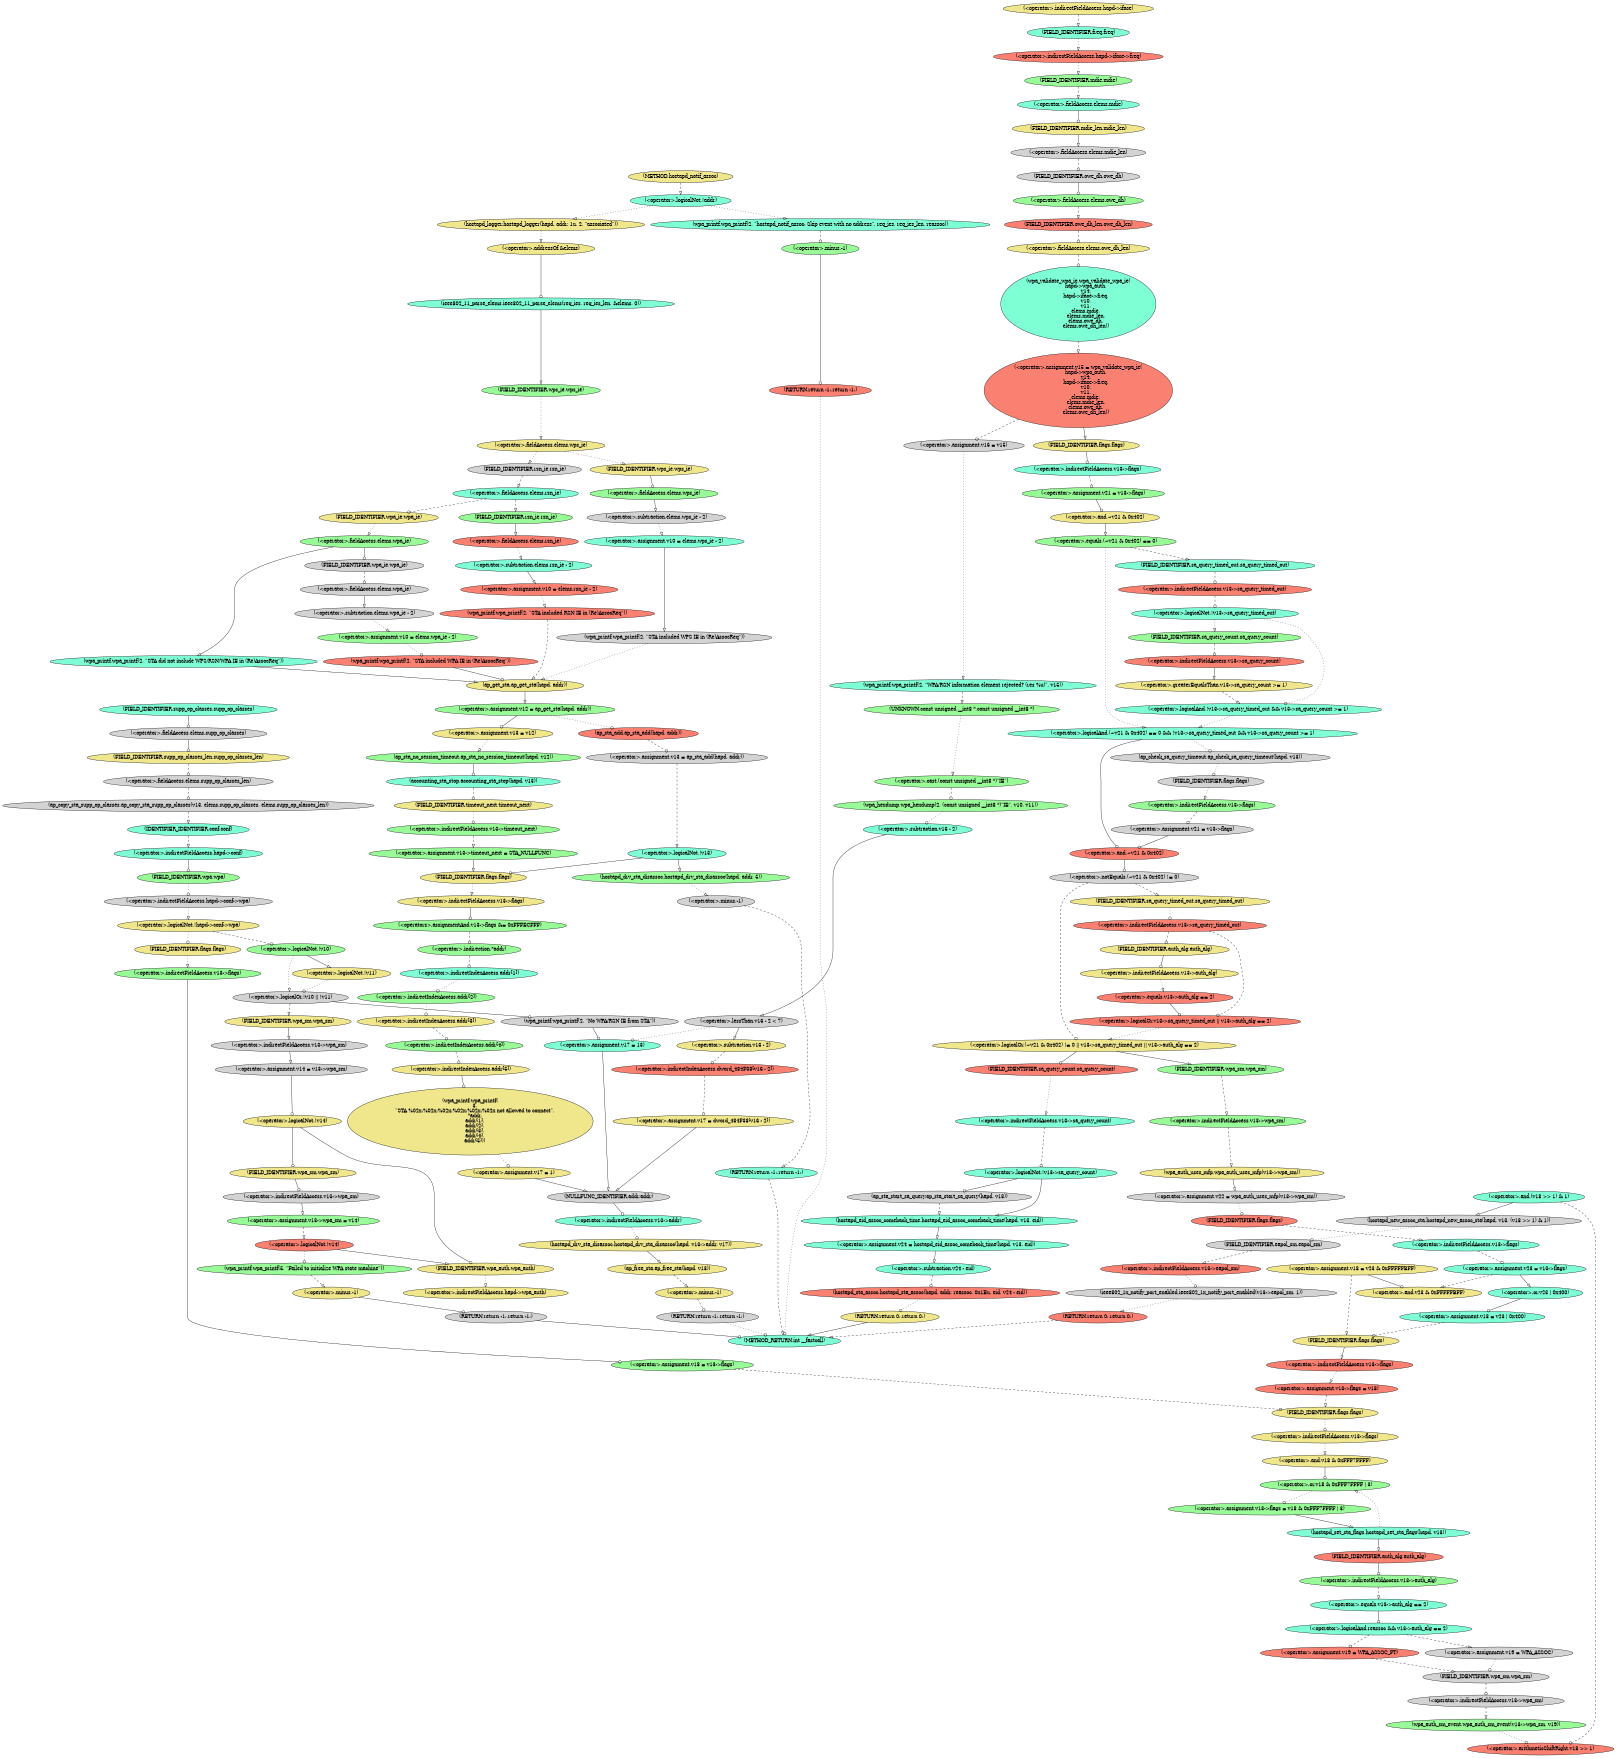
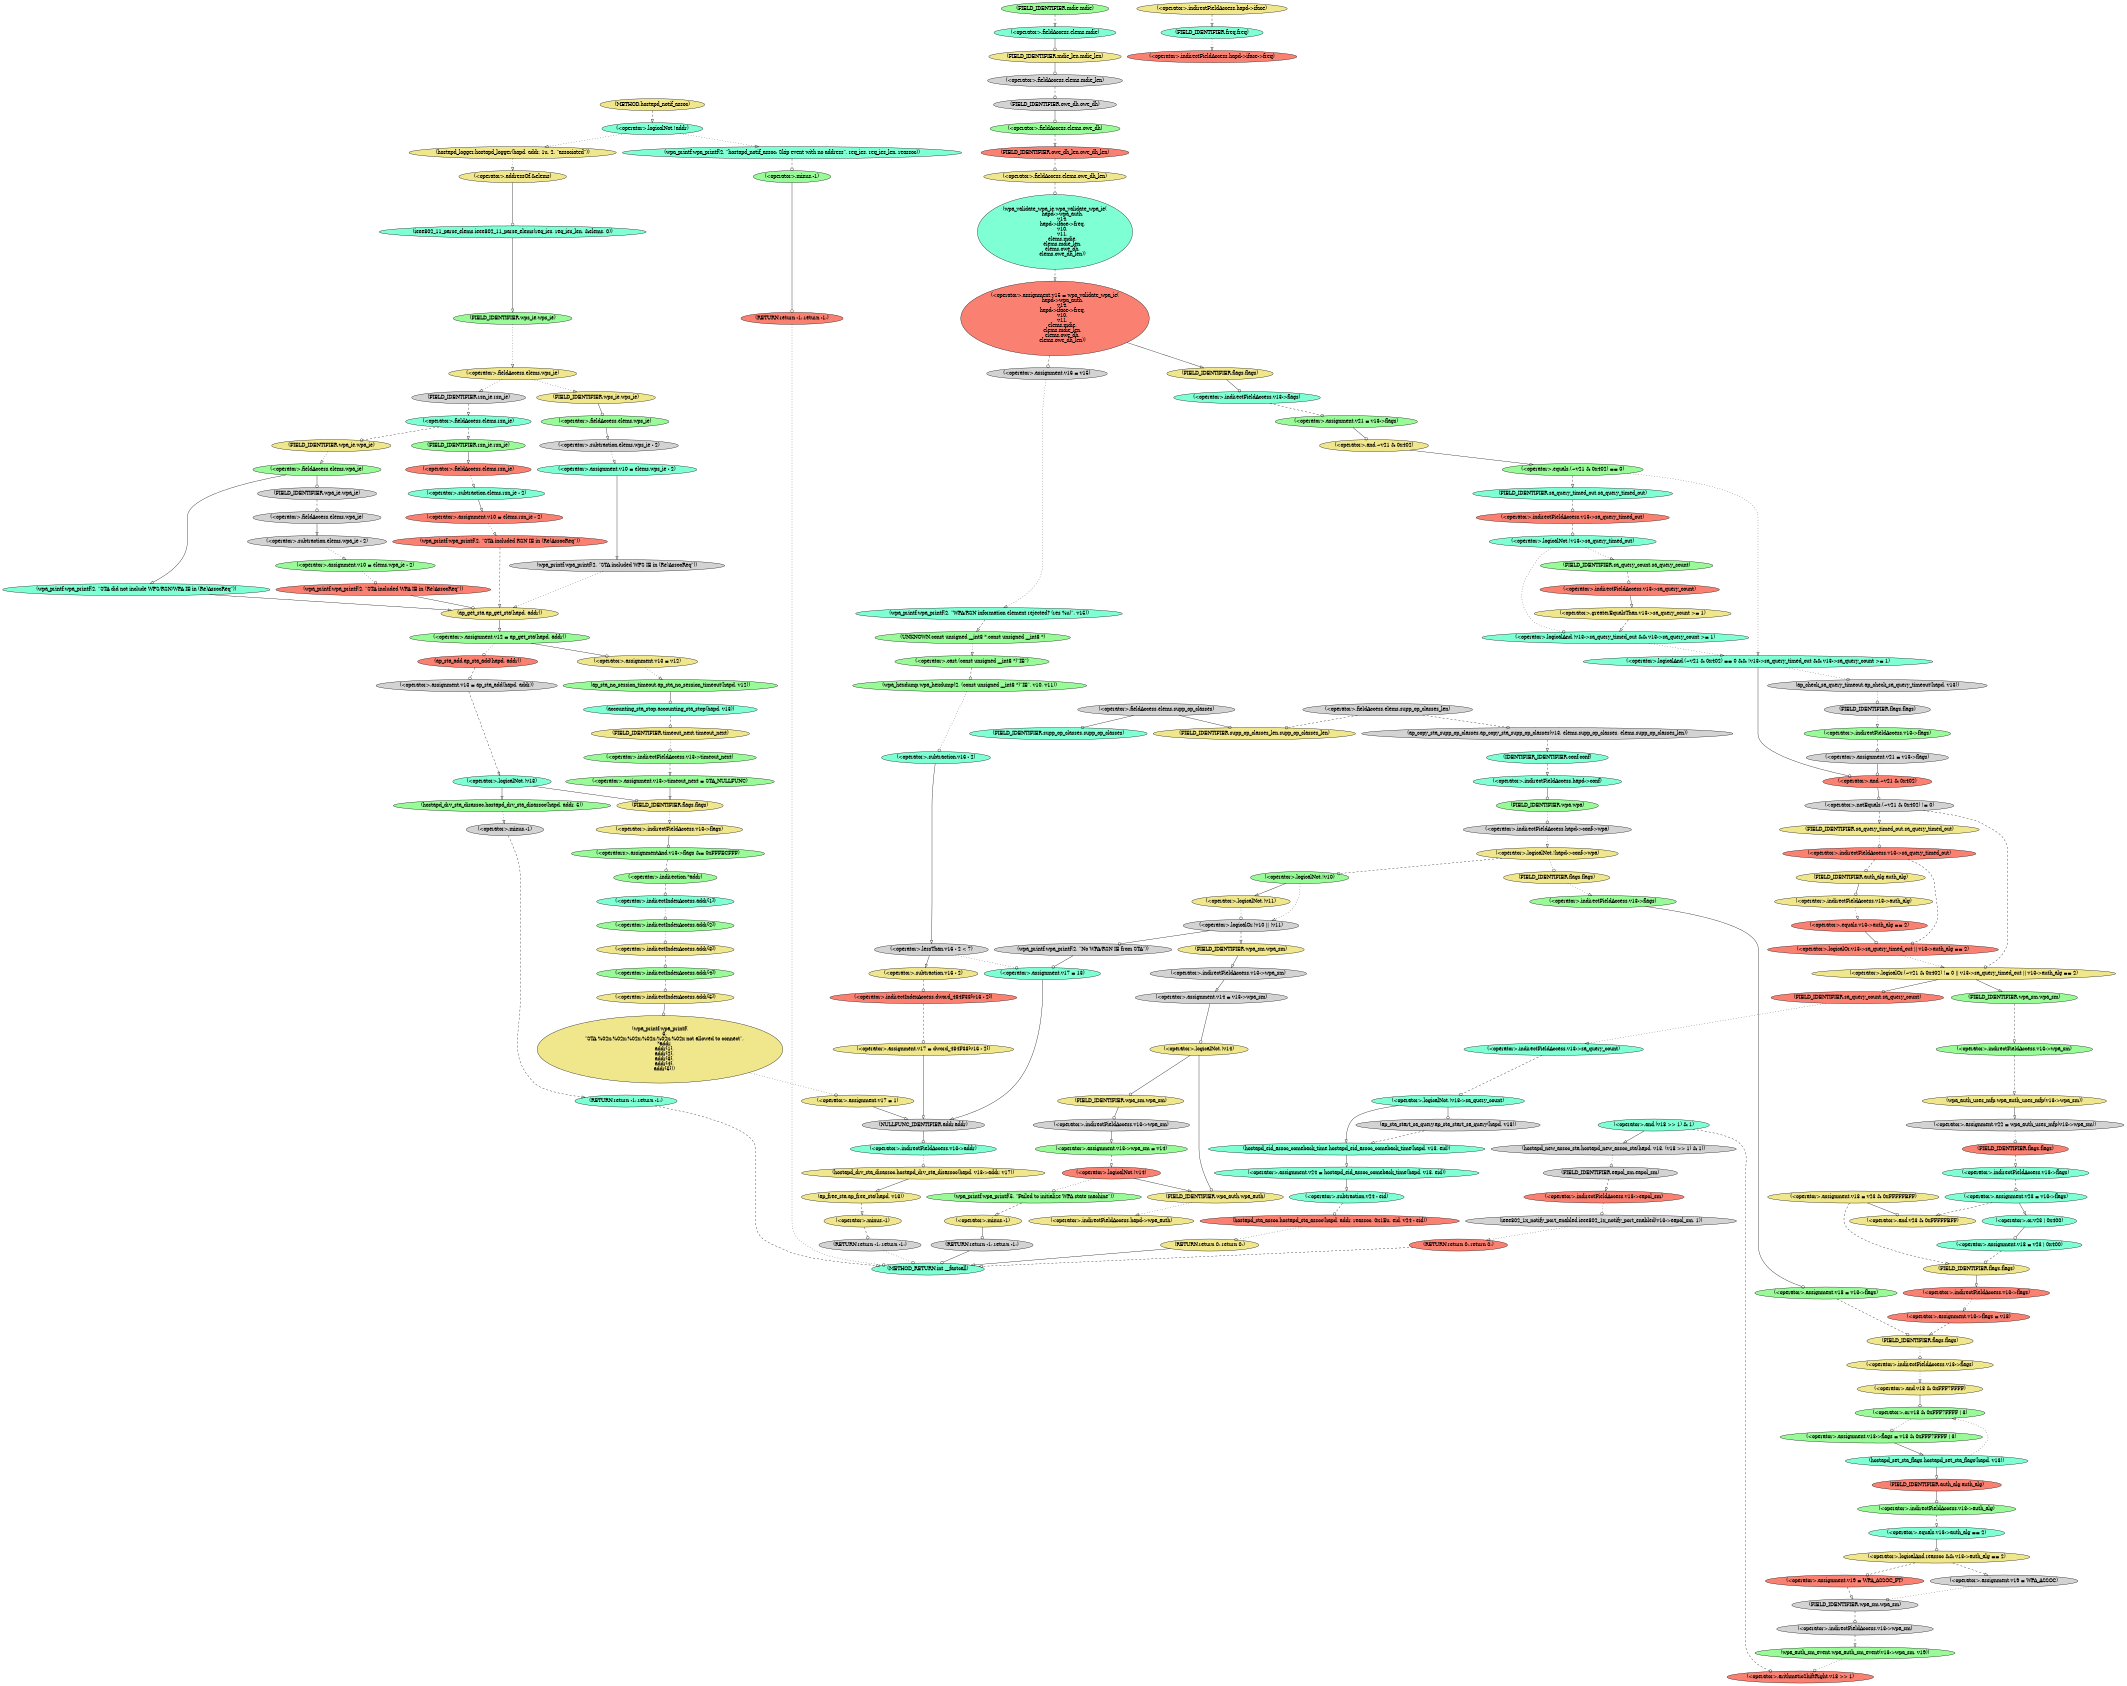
(1078, 67) -> none
(1078, 139) -> (1055, 67)
(188, 720) -> (1109, 721)
(188, 768) -> (1323, 721)
(1379, 1629) -> (1937, 1557)
